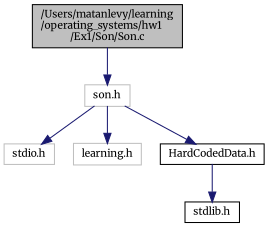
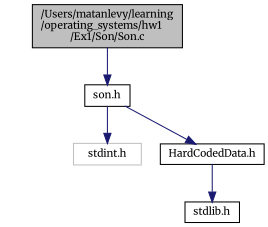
(107, 96) -> (107, 96)
(29, 154) -> none
(107, 154) -> (107, 154)
